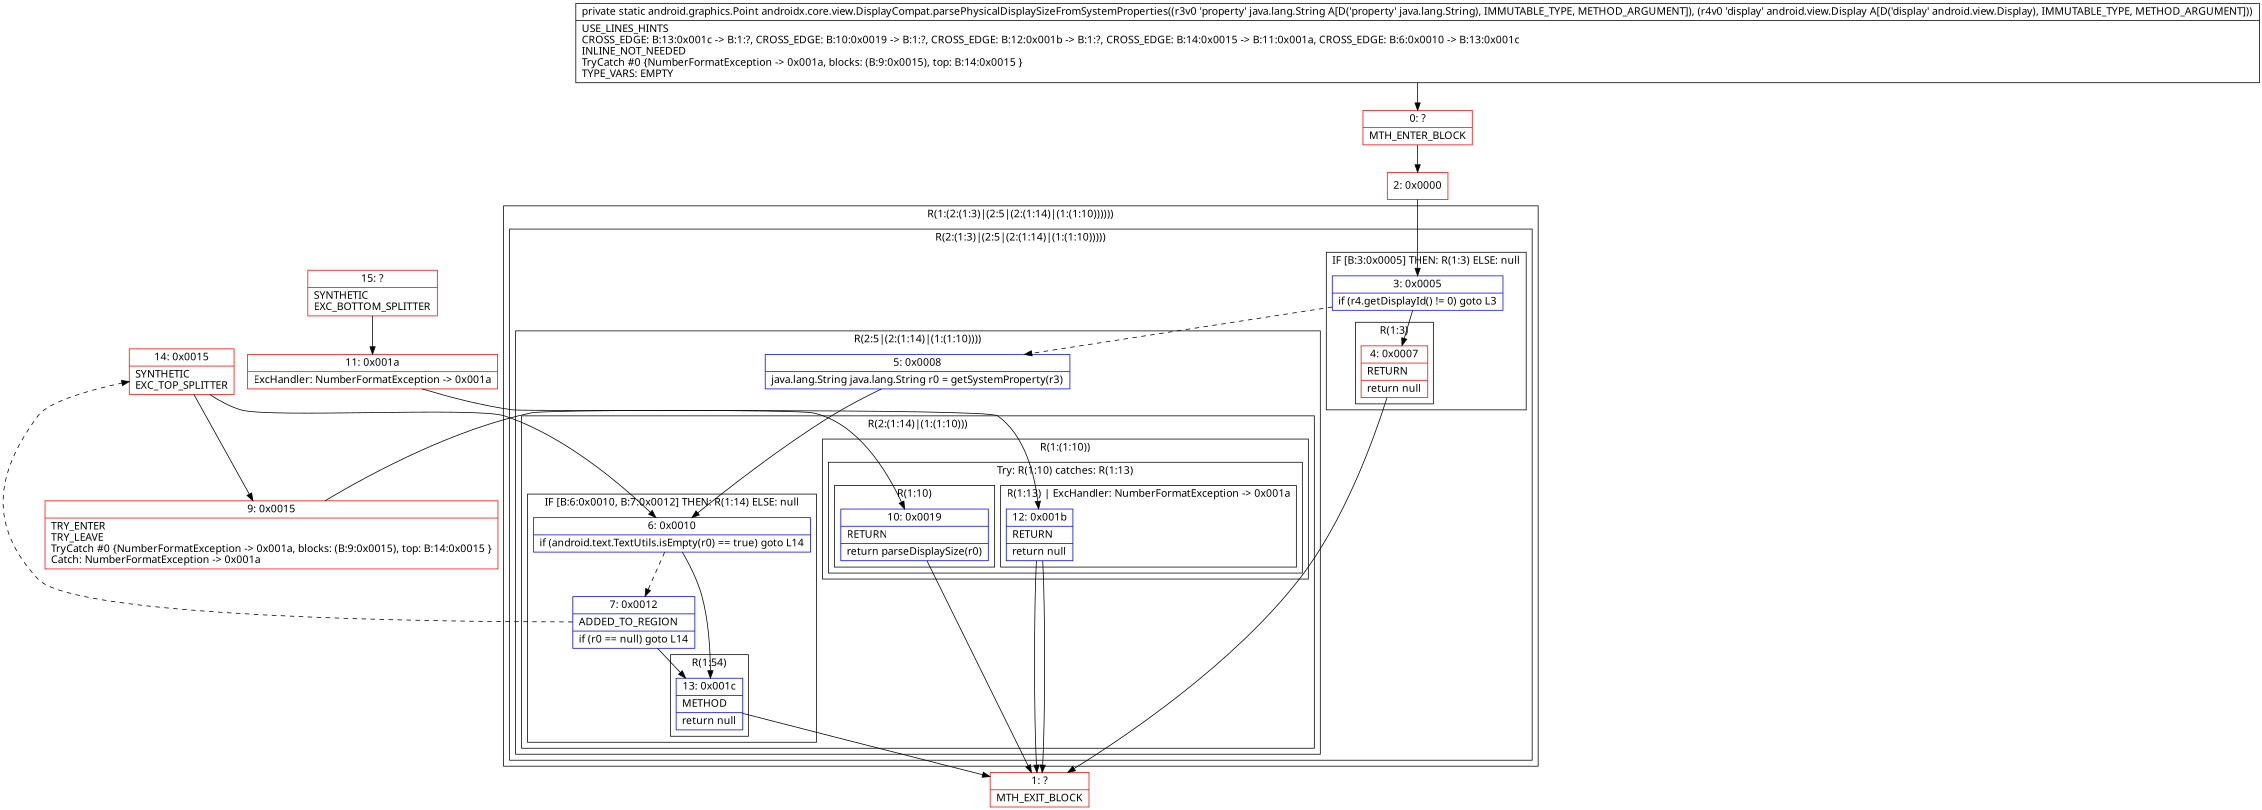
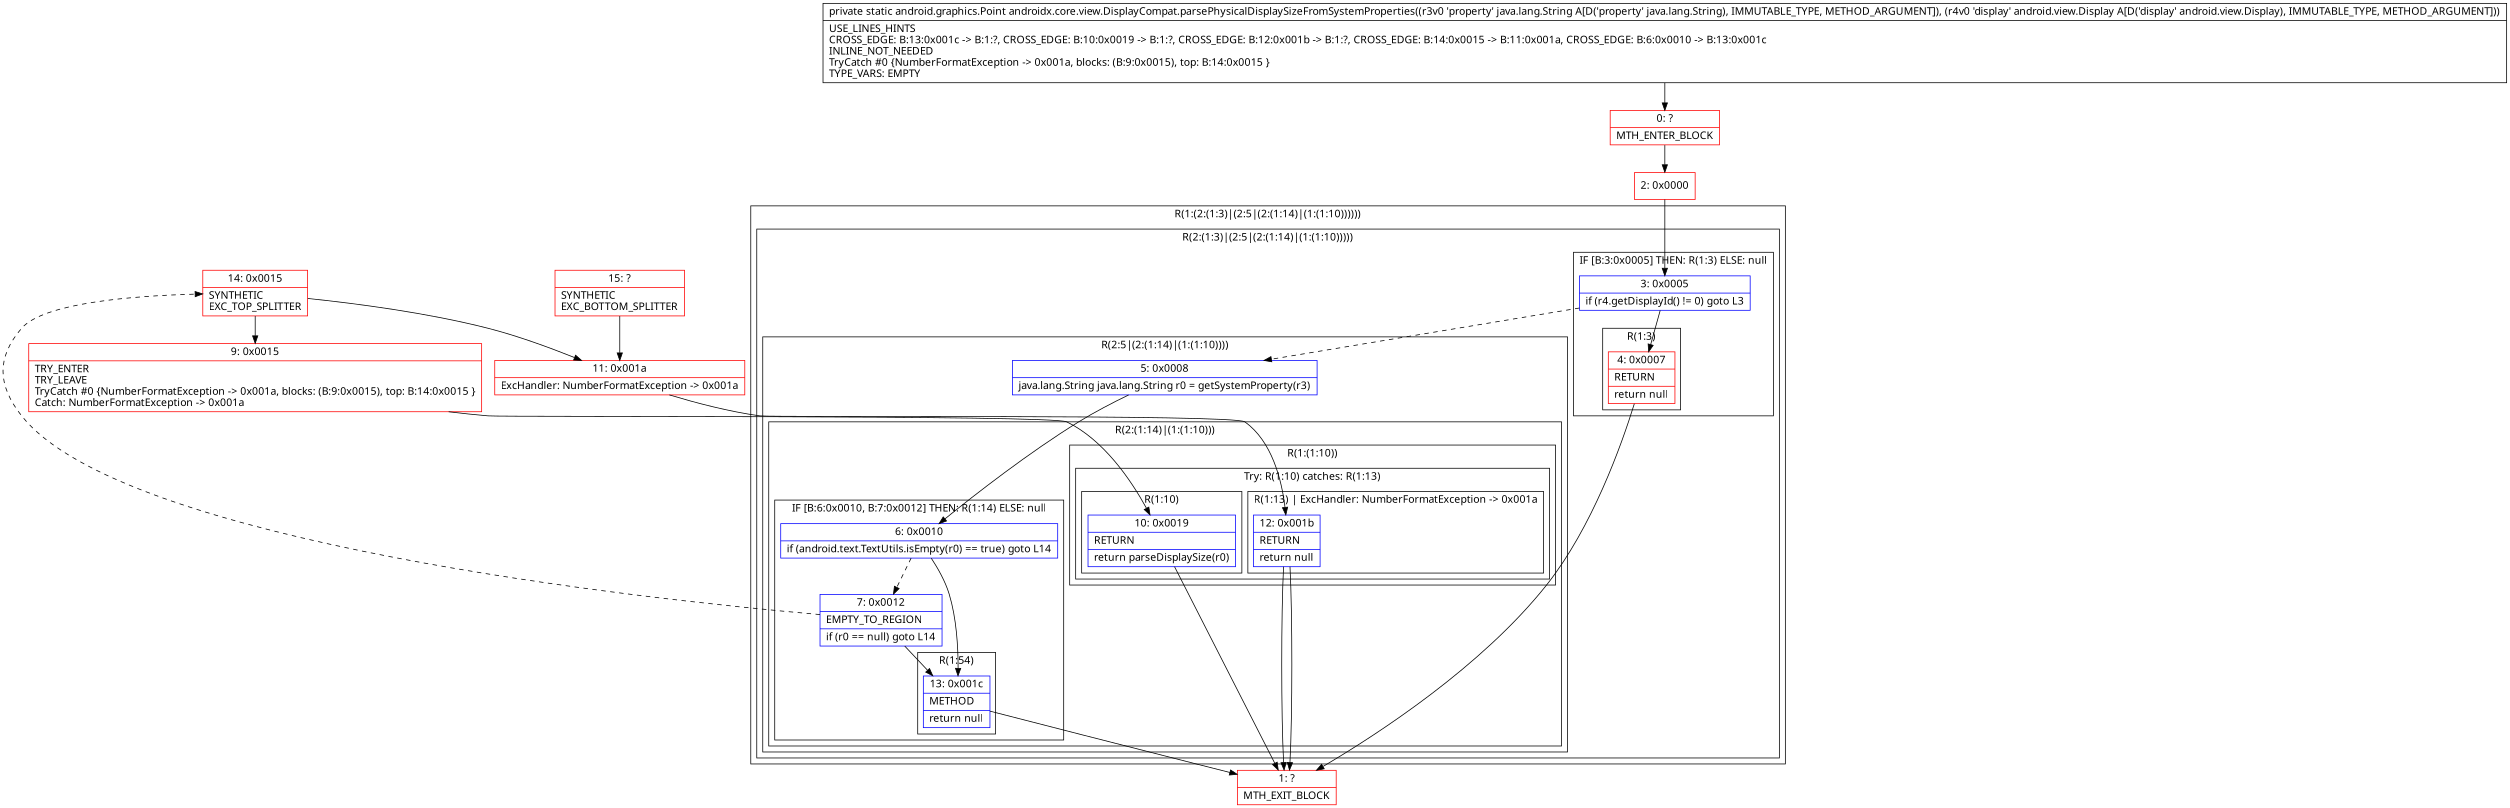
(443, 412) -> (443, 318)
(629, 622) -> (874, 620)
